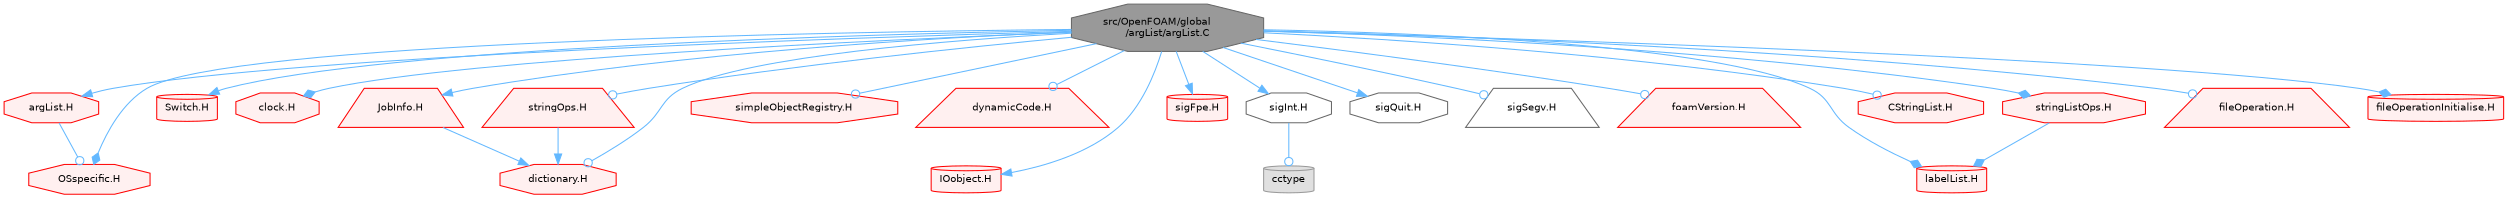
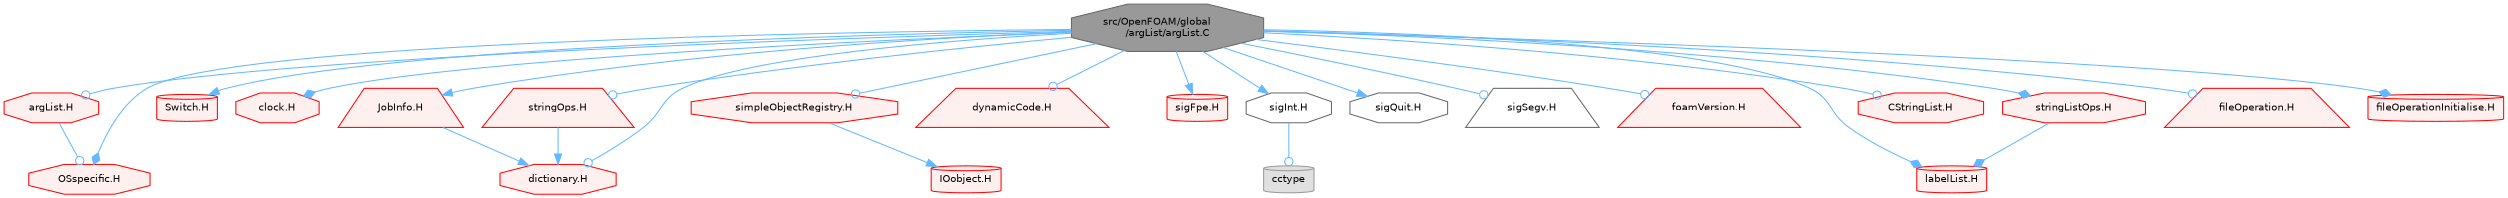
(580, 50) -> (580, 50)
(1107, 136) -> (878, 143)
